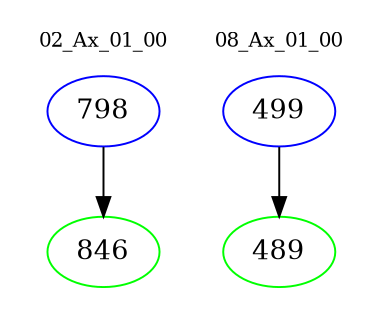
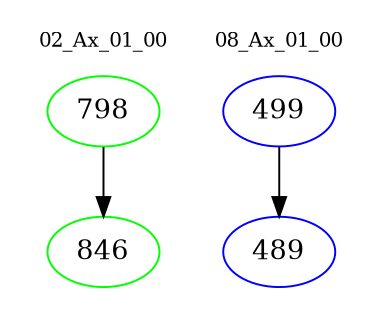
(103, 111) -> (103, 111)
(279, 252) -> (279, 252)
